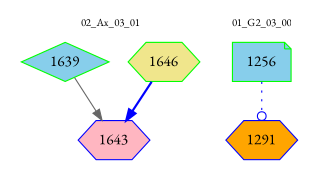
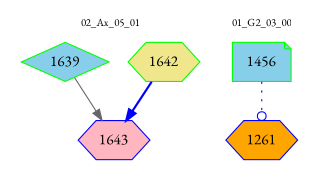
(111, 23) -> (111, 23)
(164, 62) -> (164, 62)
(262, 62) -> (262, 62)
(262, 140) -> (262, 140)
